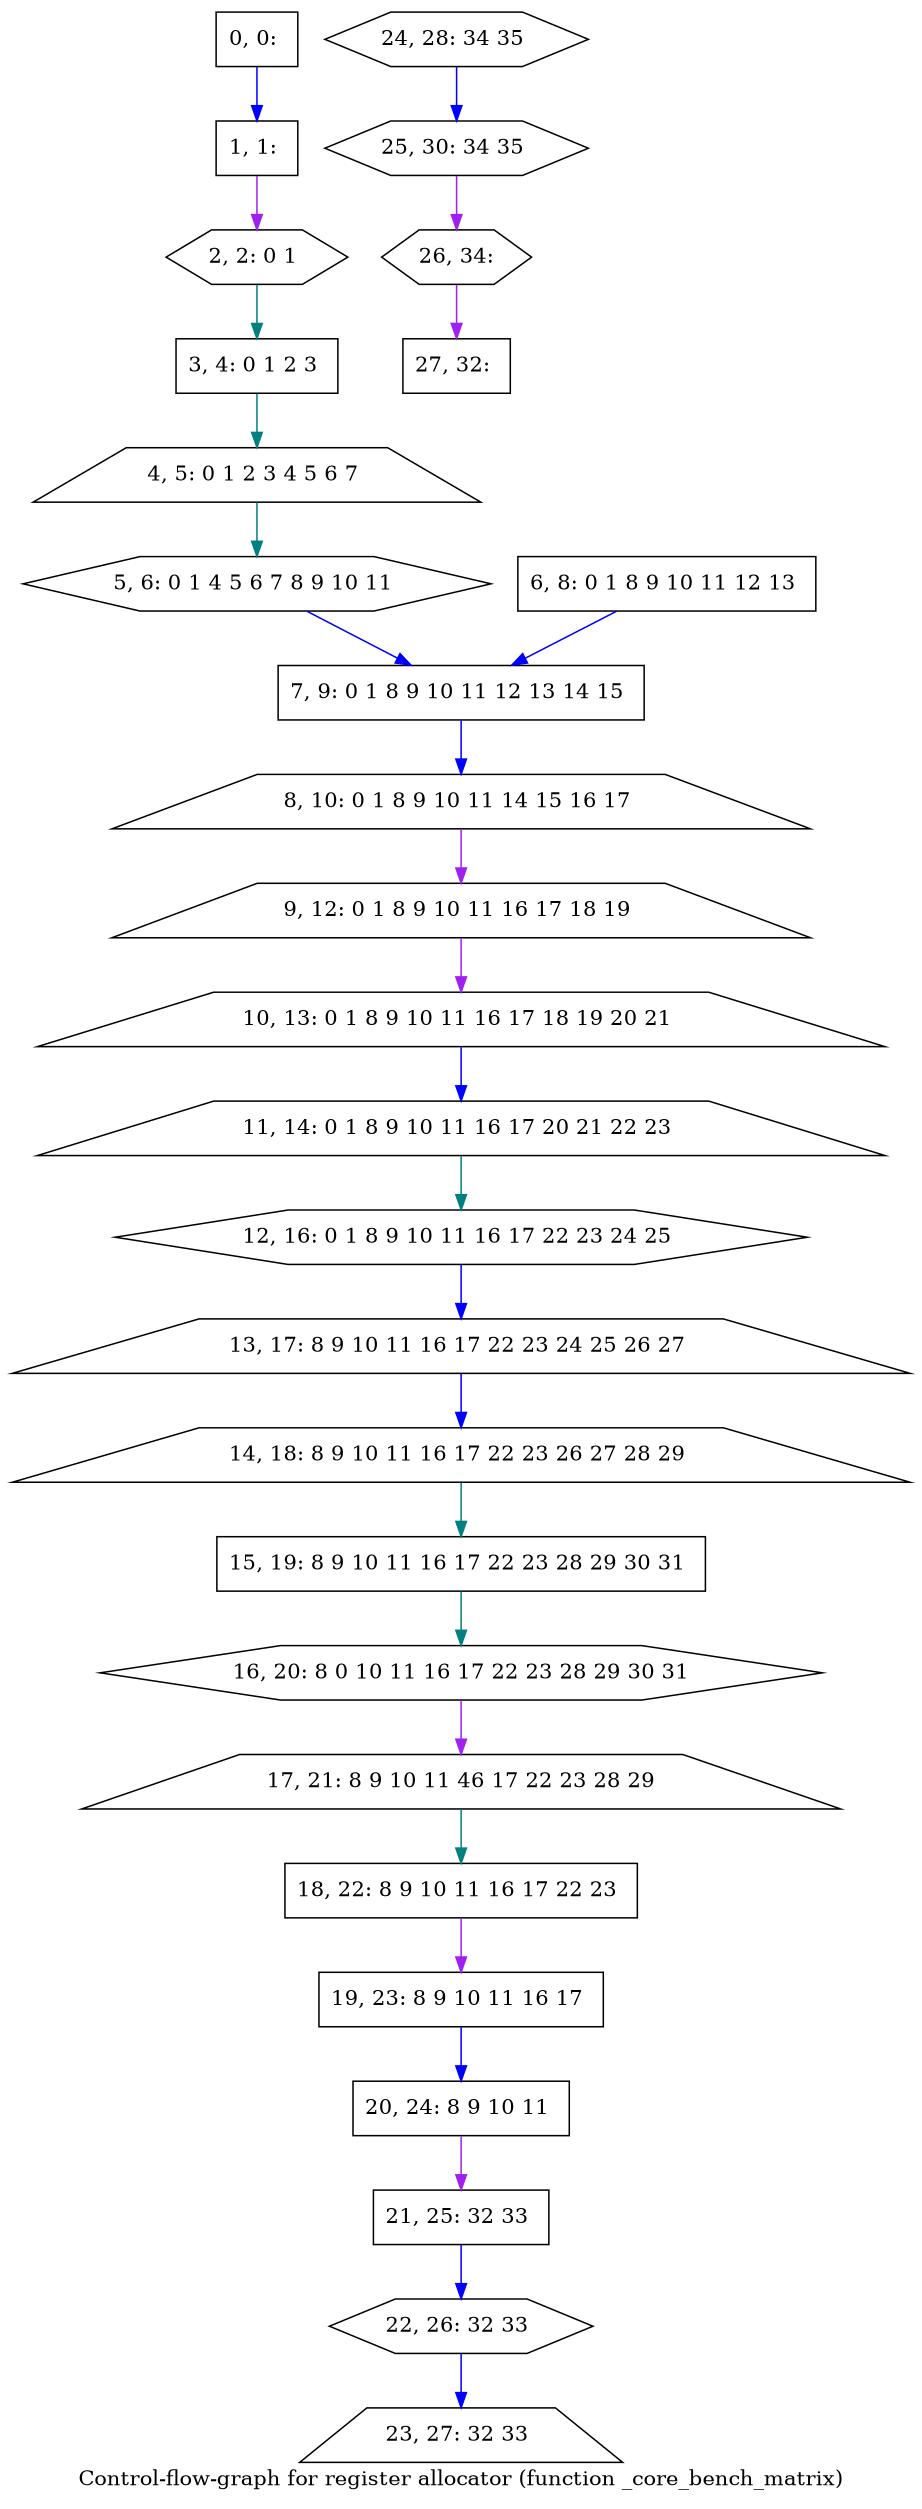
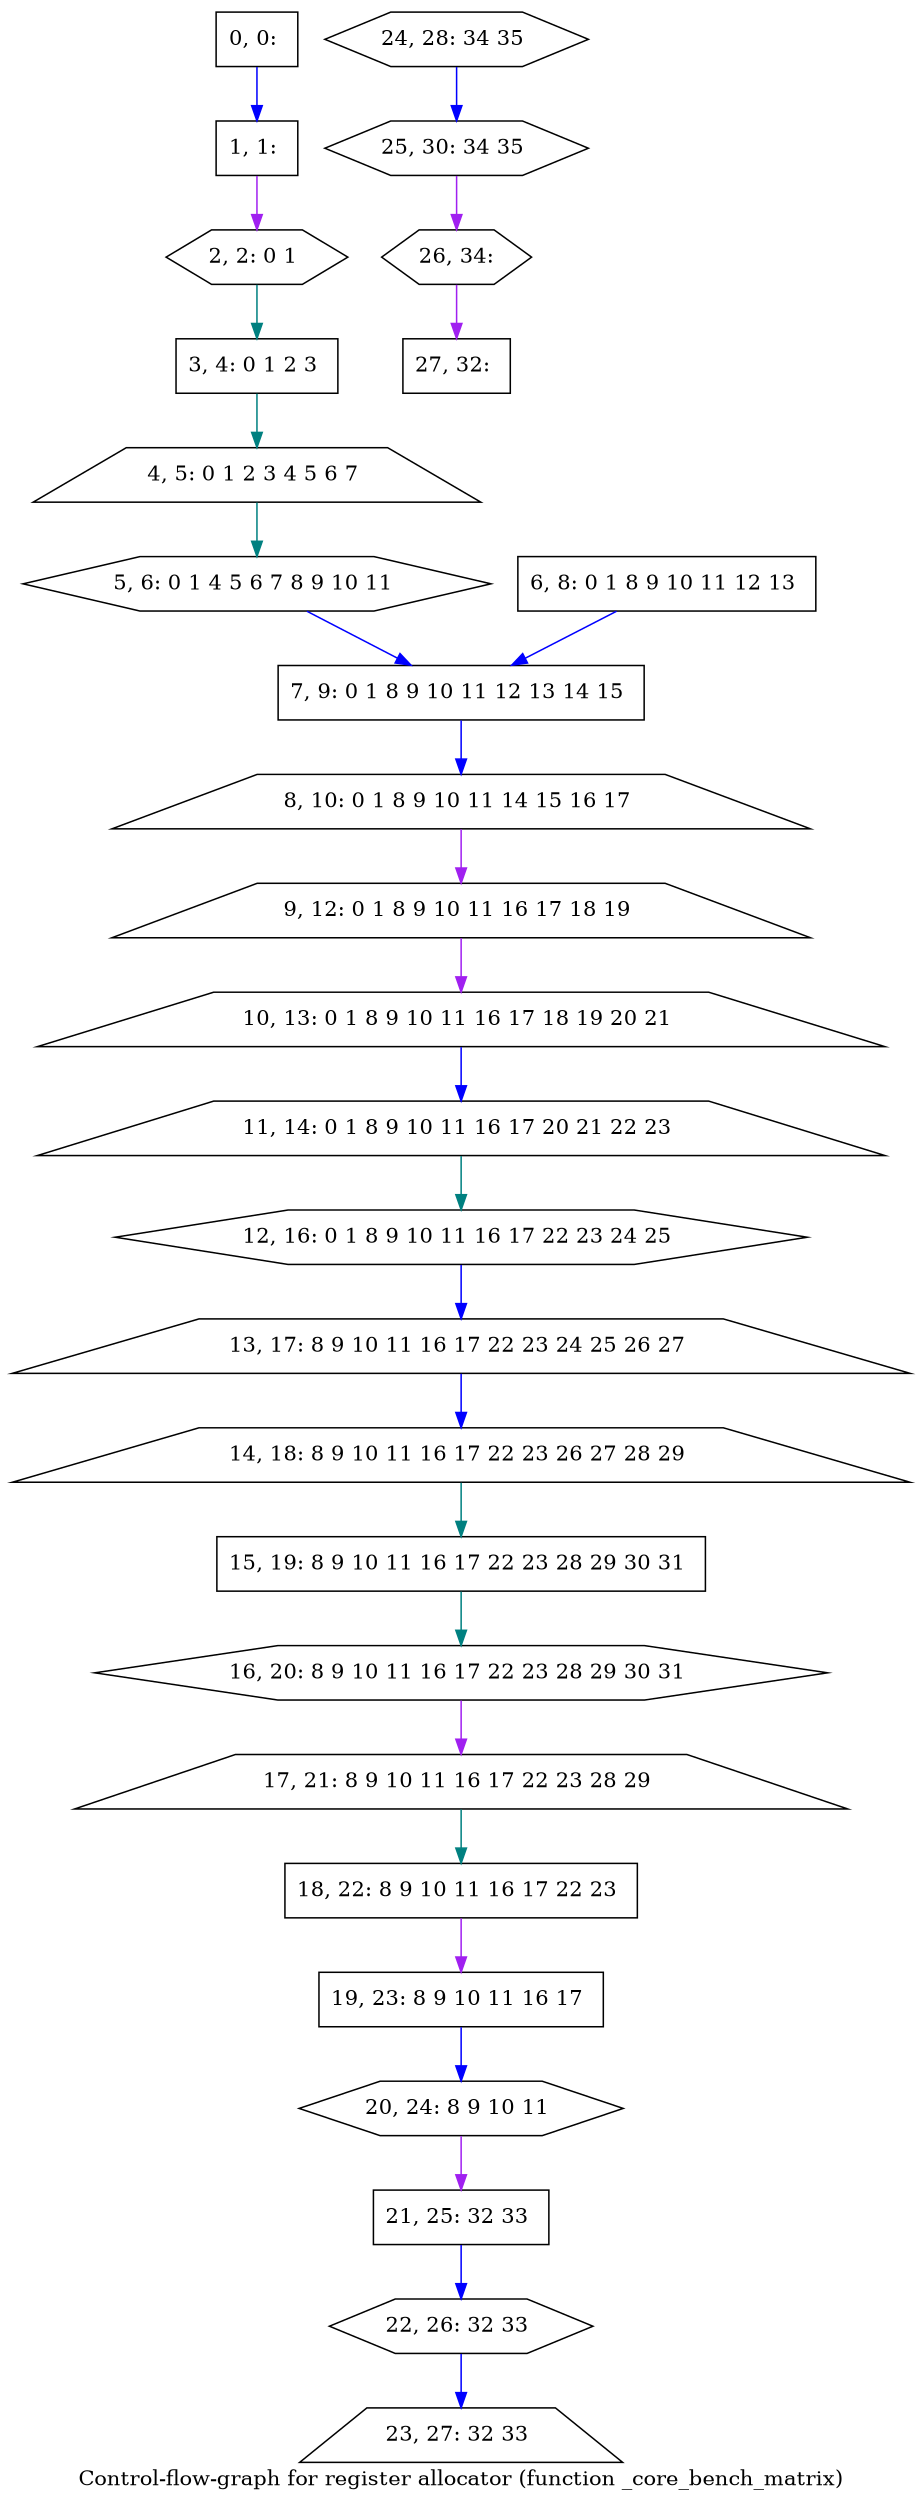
(461, 1673) -> (461, 1673)
(461, 1782) -> (461, 1782)
(461, 2108) -> (461, 2108)
